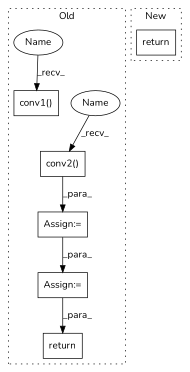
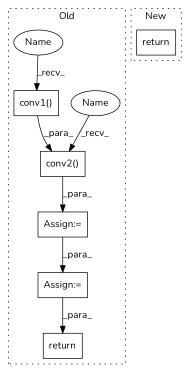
none -> (41, 131)
